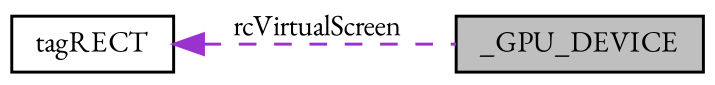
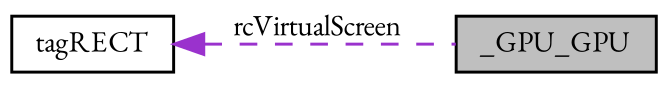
(580, 44) -> (556, 44)
